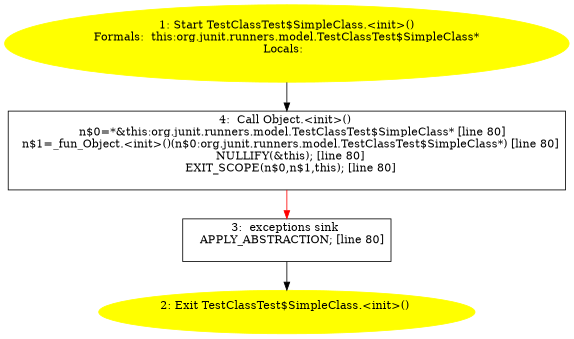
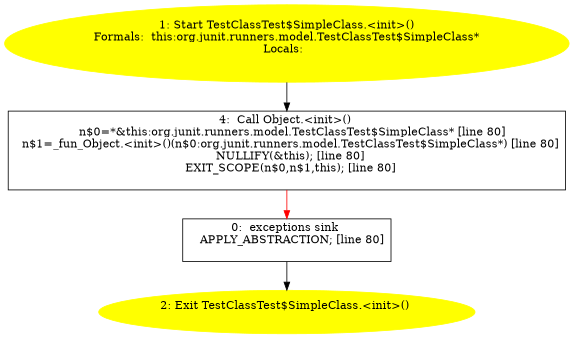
(287, 240) -> (287, 240)
